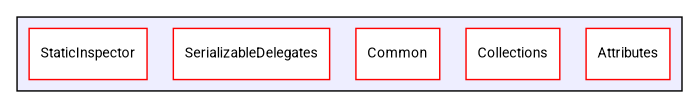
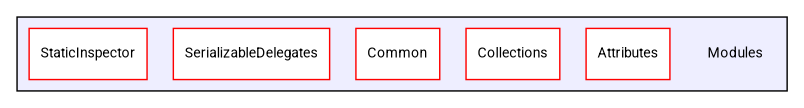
none -> (736, 54)
